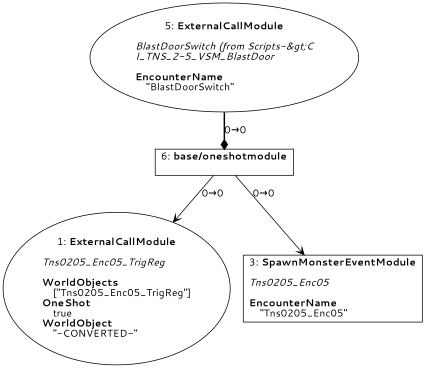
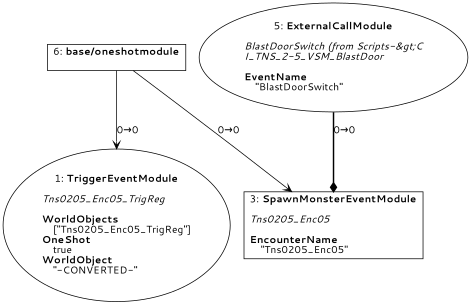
(179, 77) -> (276, 77)
(224, 126) -> (334, 148)
(123, 242) -> (123, 179)
